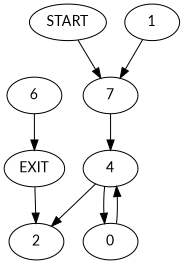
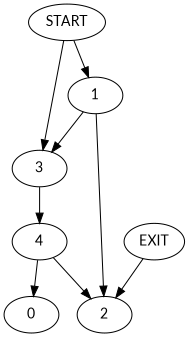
none -> (79, 54)
(34, 95) -> none
(111, 95) -> (40, 169)
none -> (100, 200)
(117, 210) -> none
